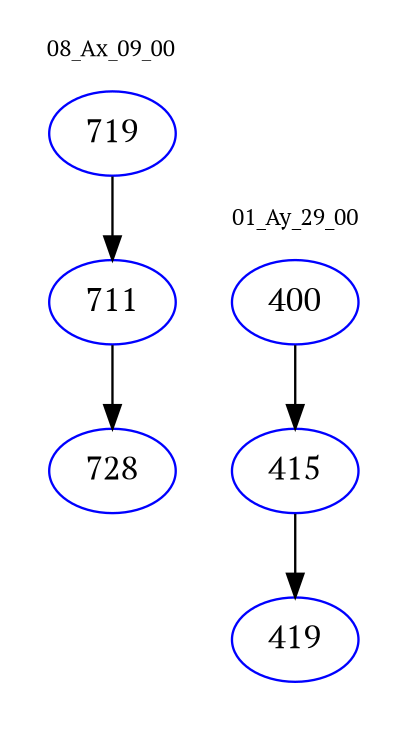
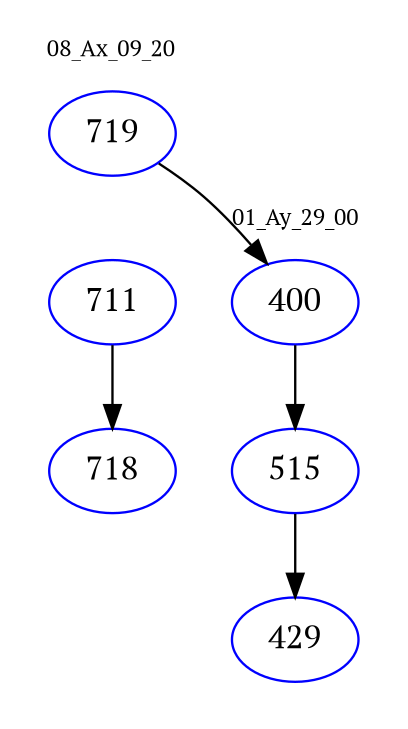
(111, 50) -> (111, 50)
(112, 206) -> (228, 220)
(112, 471) -> (112, 471)
(295, 471) -> (295, 471)
(295, 640) -> (295, 640)
